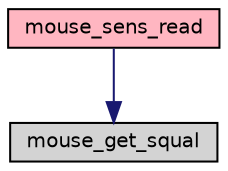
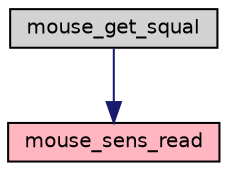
(114, 75) -> (114, 75)
